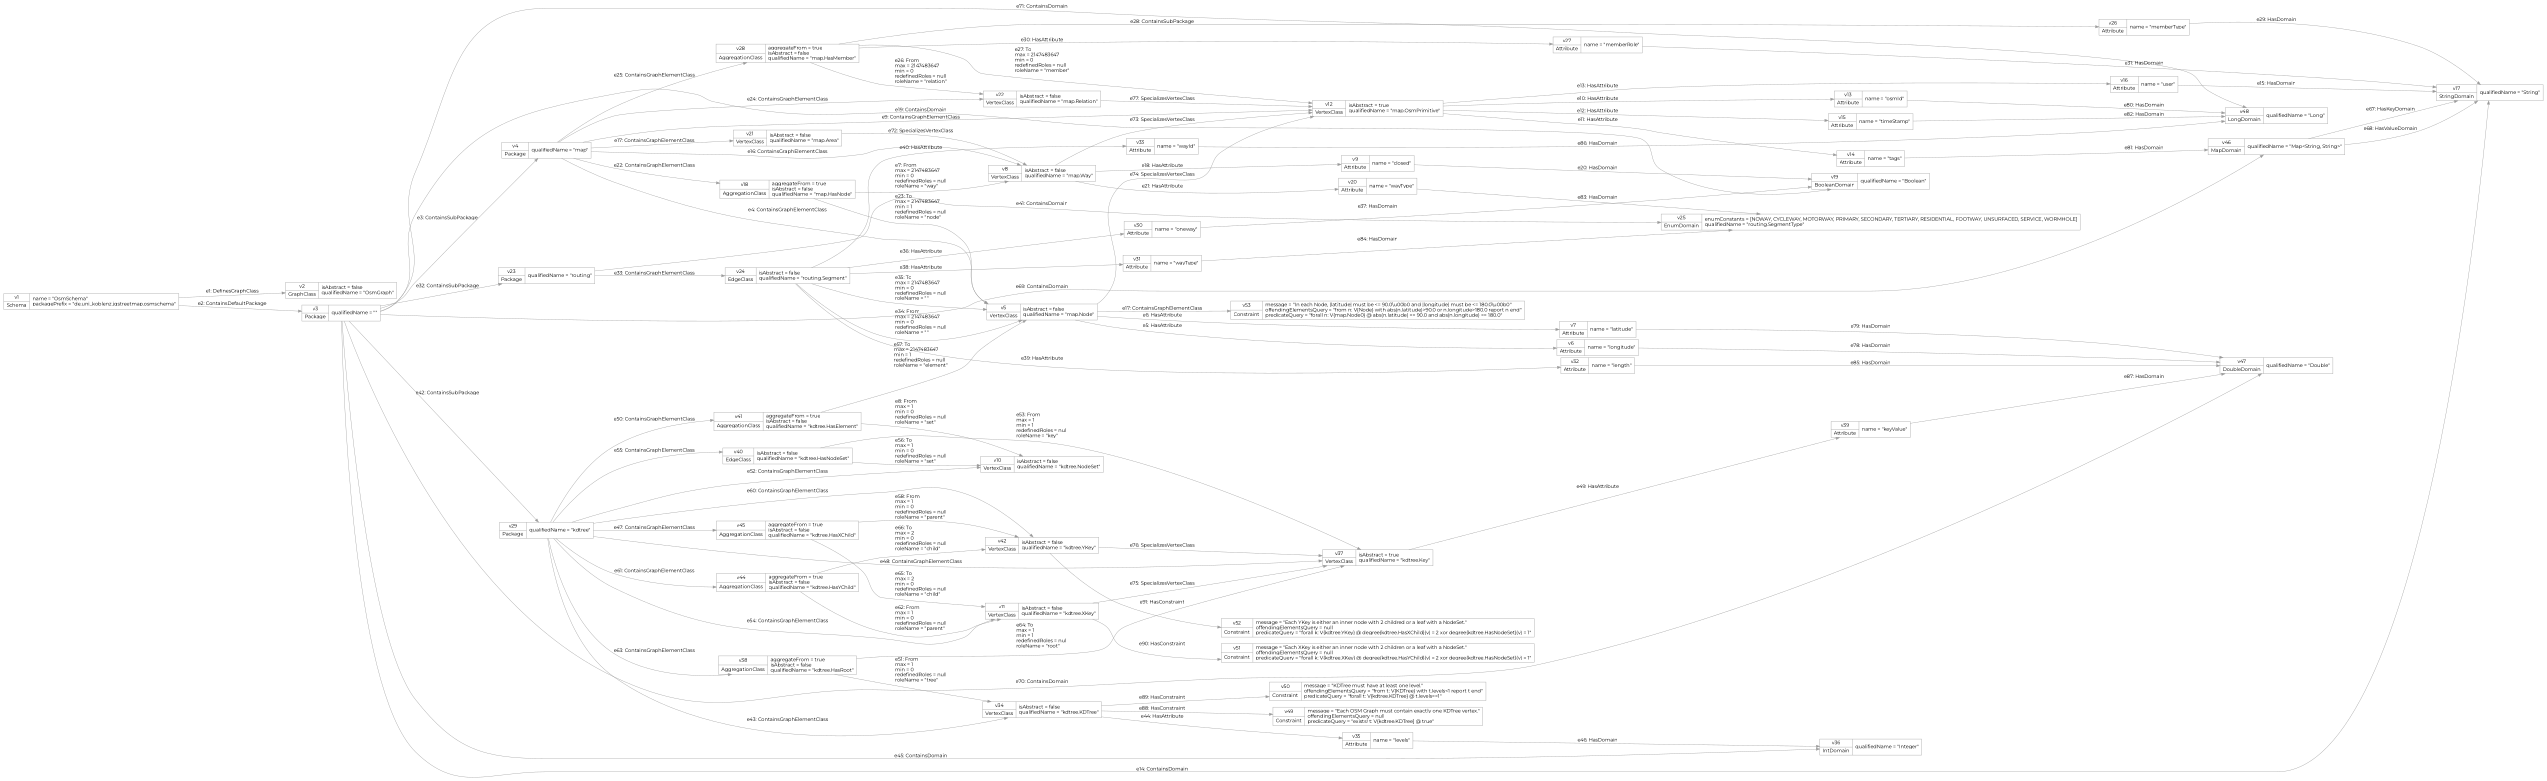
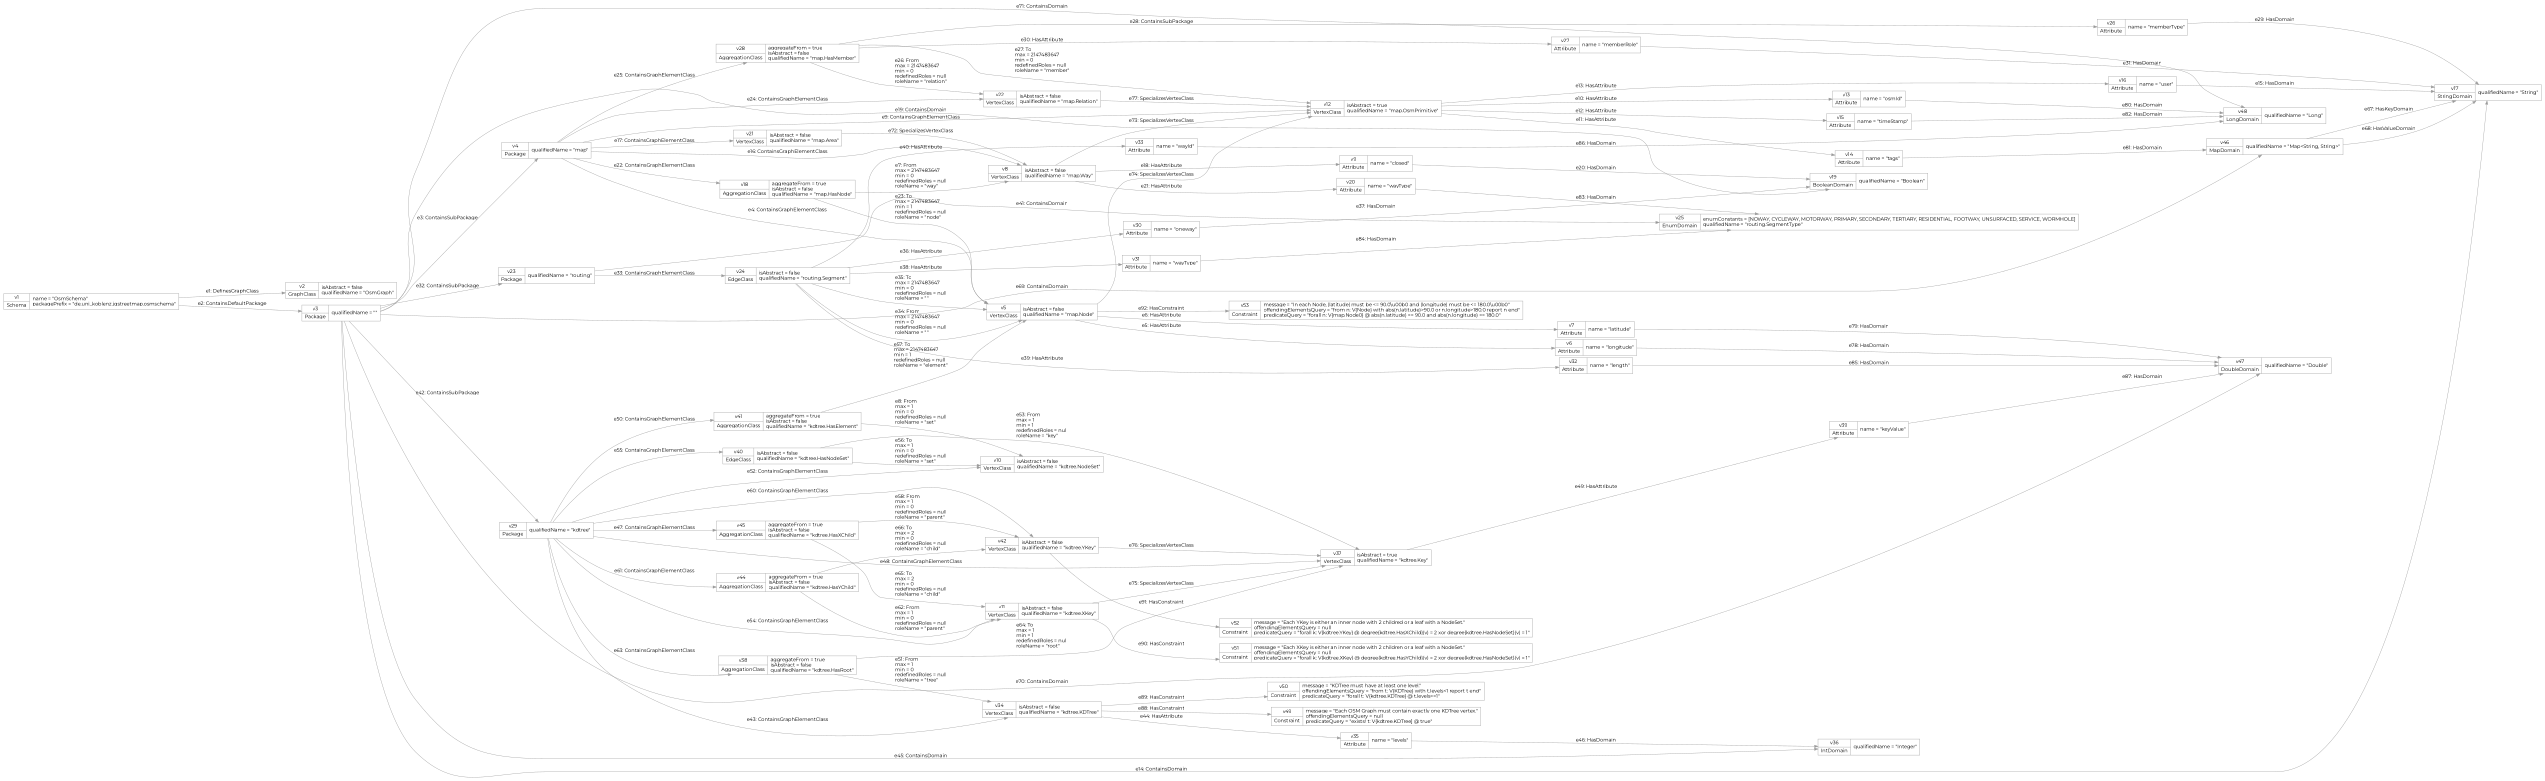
(1162, 308) -> (1161, 308)
